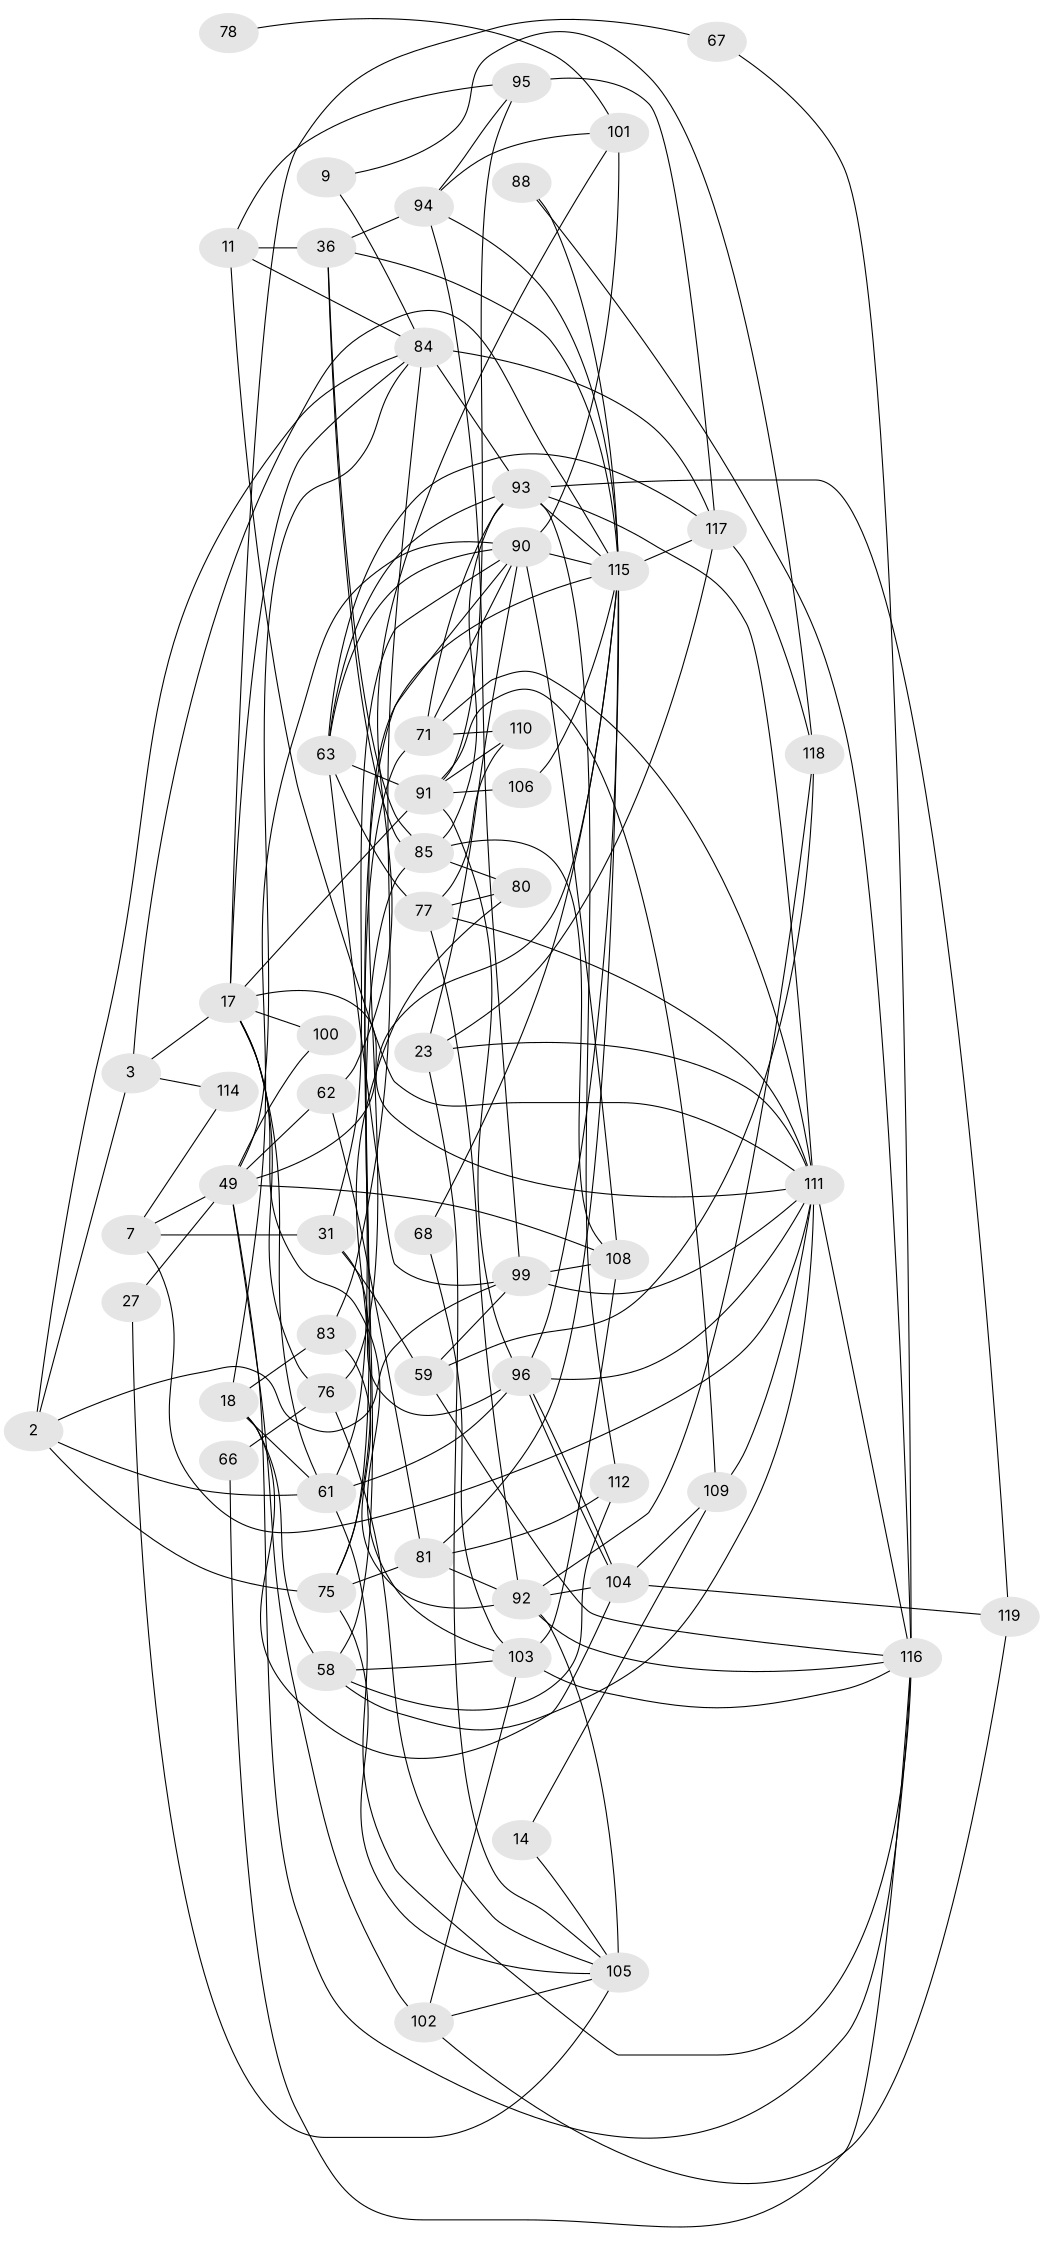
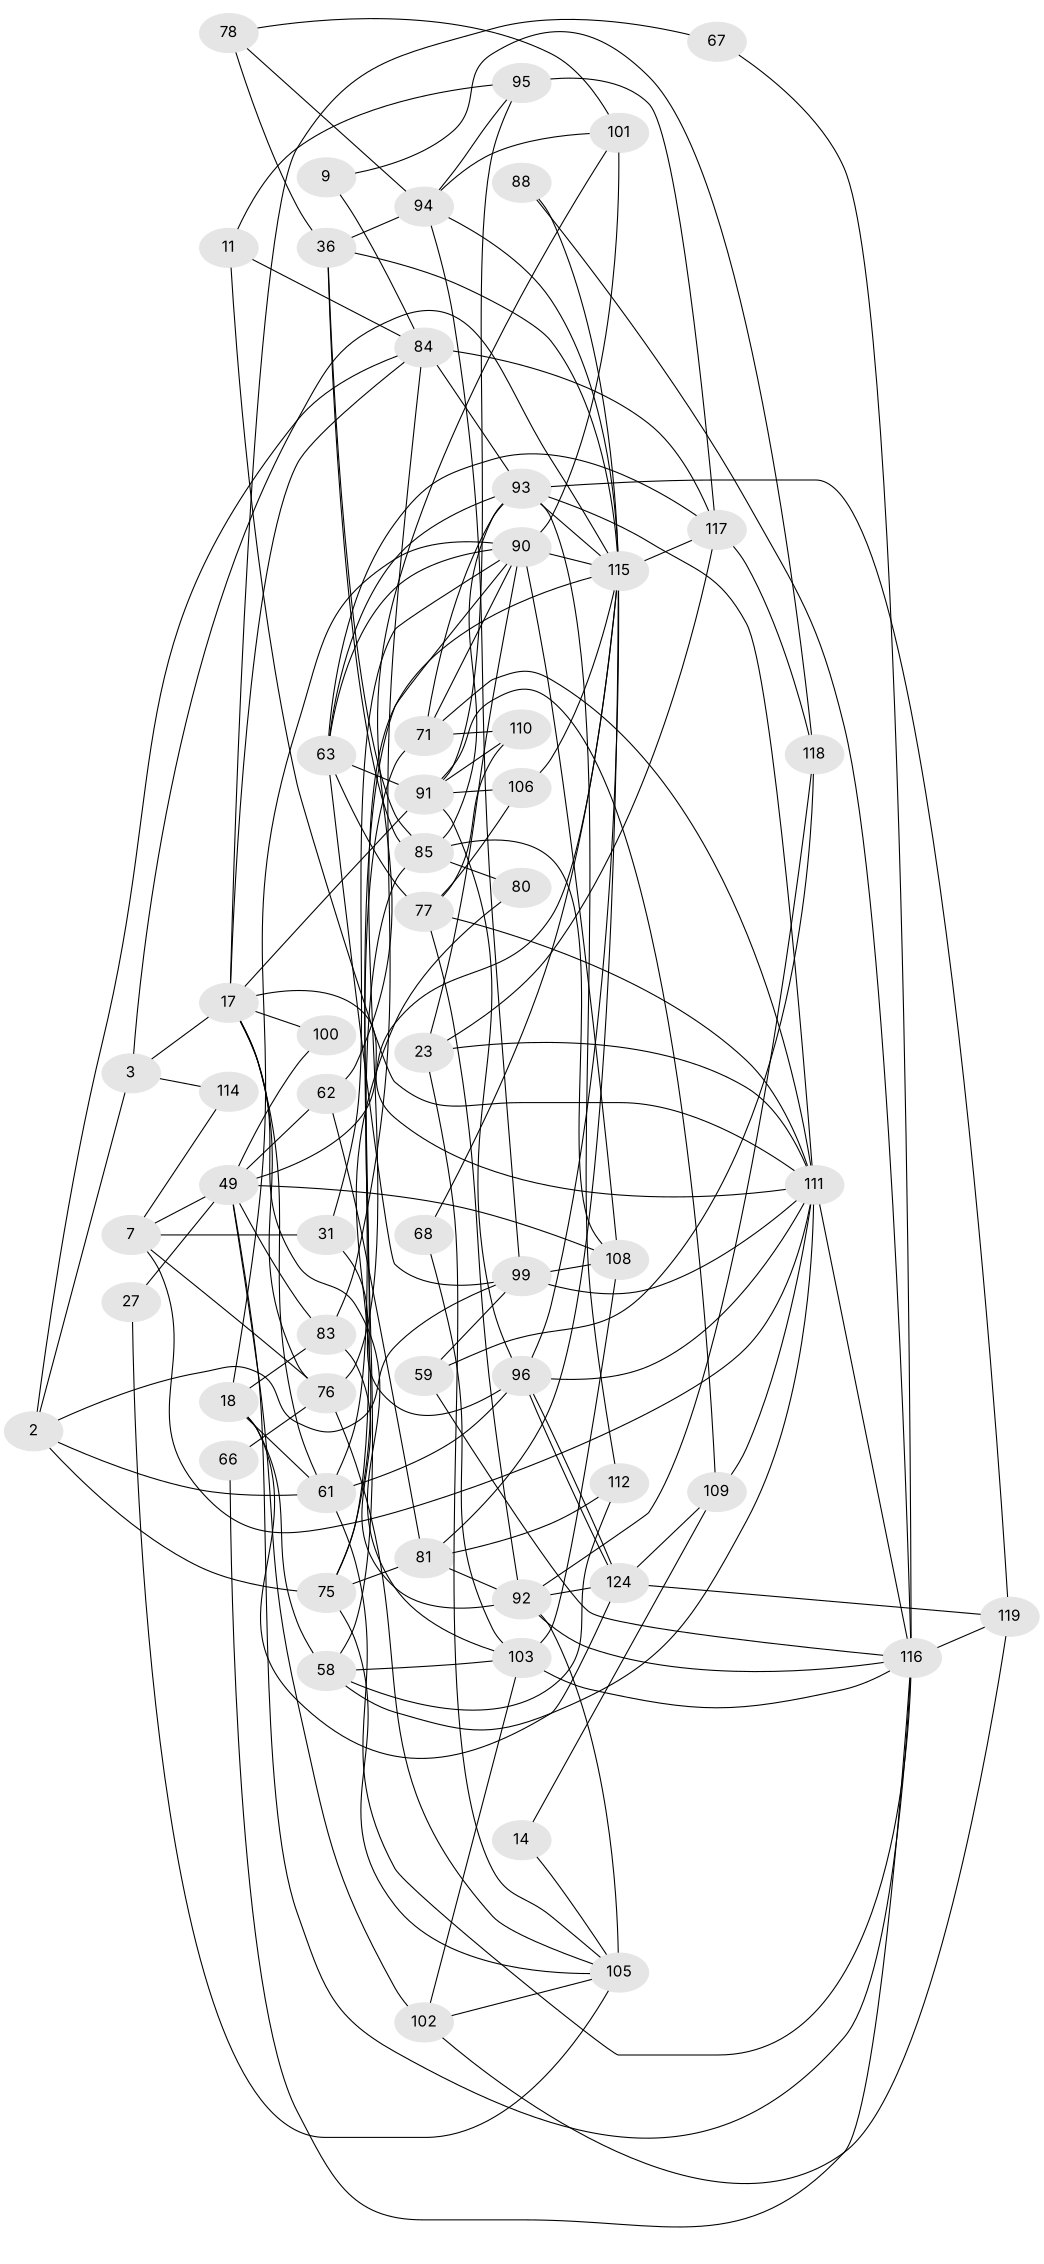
none -> (327, 120)
(282, 248) -> (268, 144)
(265, 743) -> (263, 1245)
(473, 900) -> (477, 852)
(384, 1312) -> none
none -> (230, 1313)
(619, 1583) -> (619, 1583)
none -> (961, 1637)
